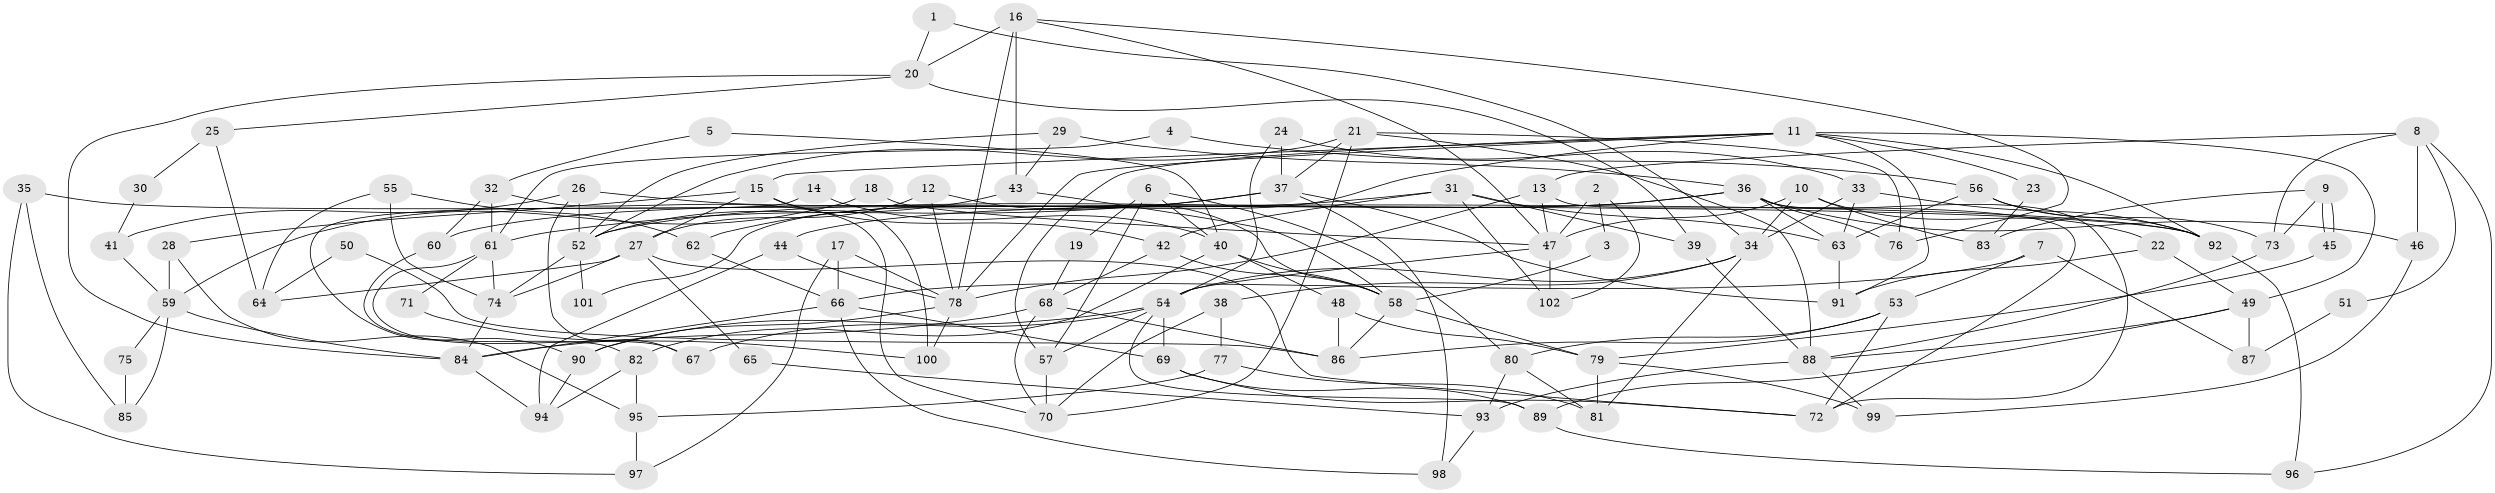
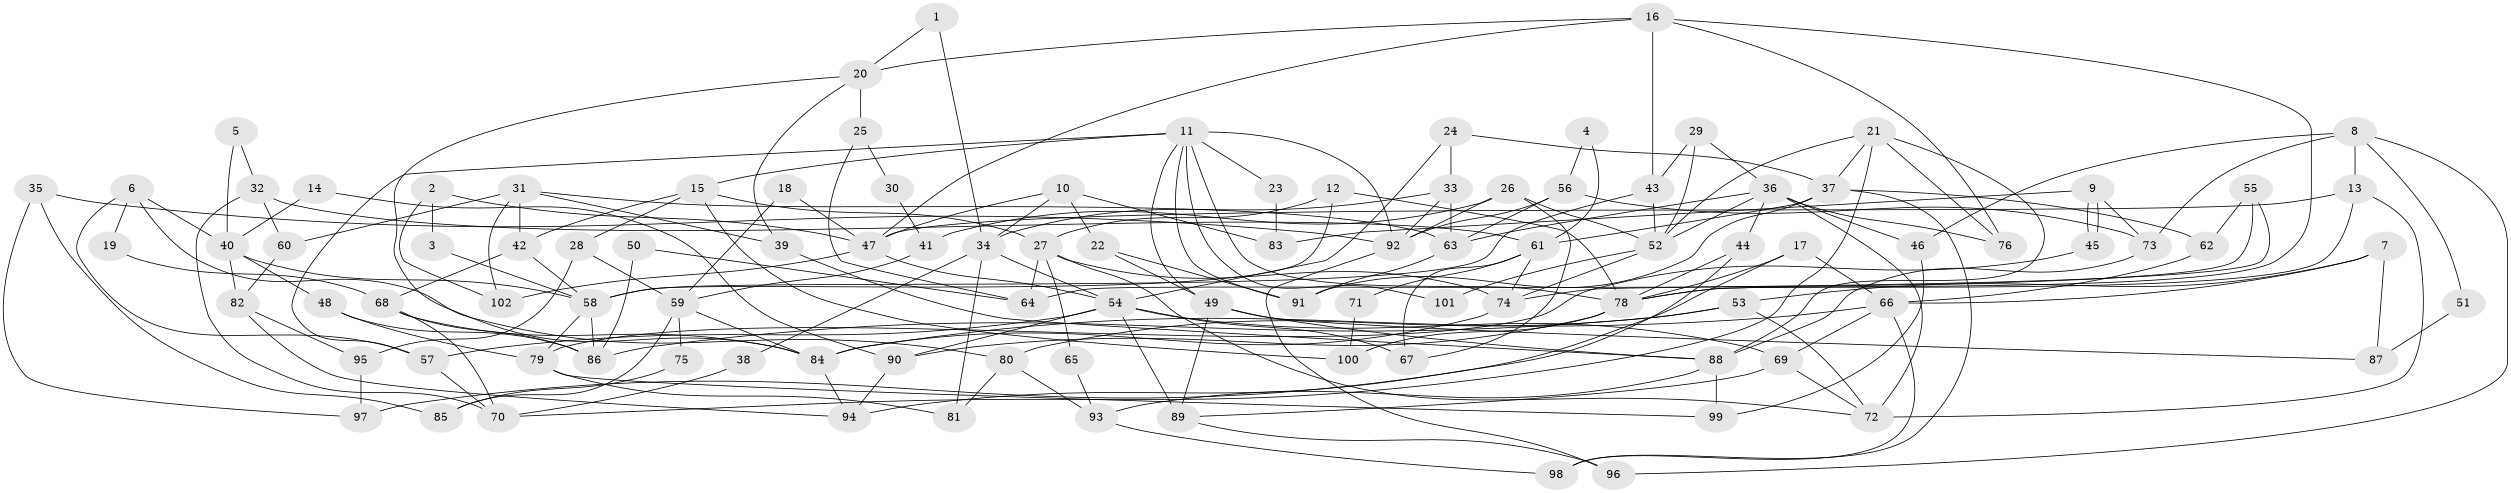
(1221, 361) -> none
